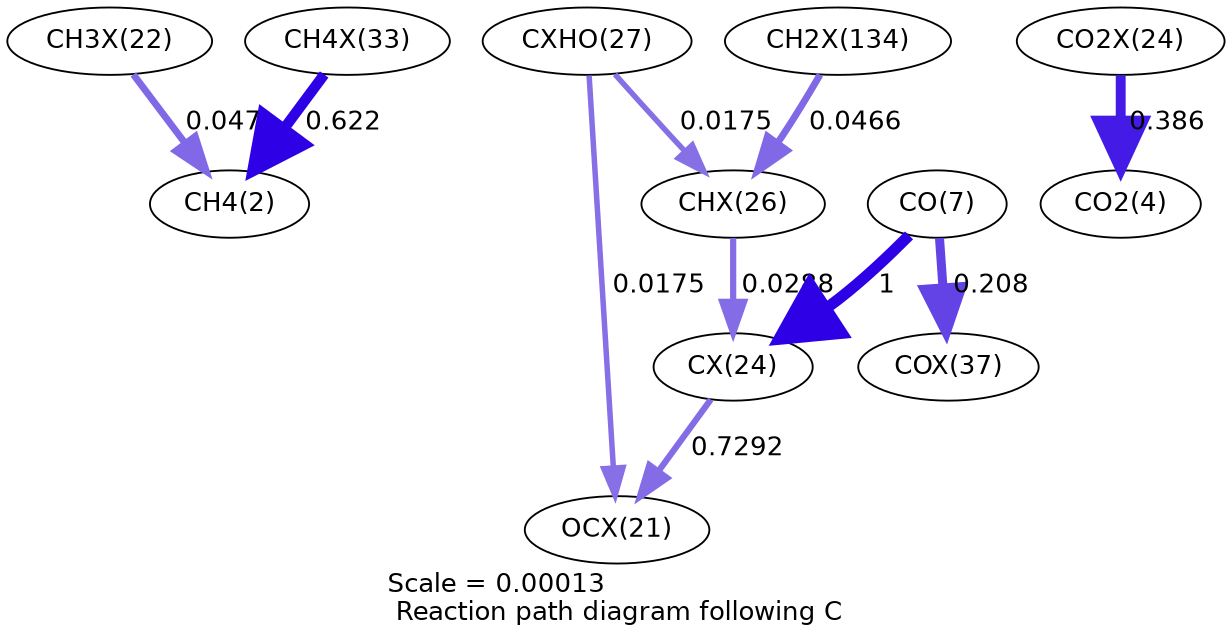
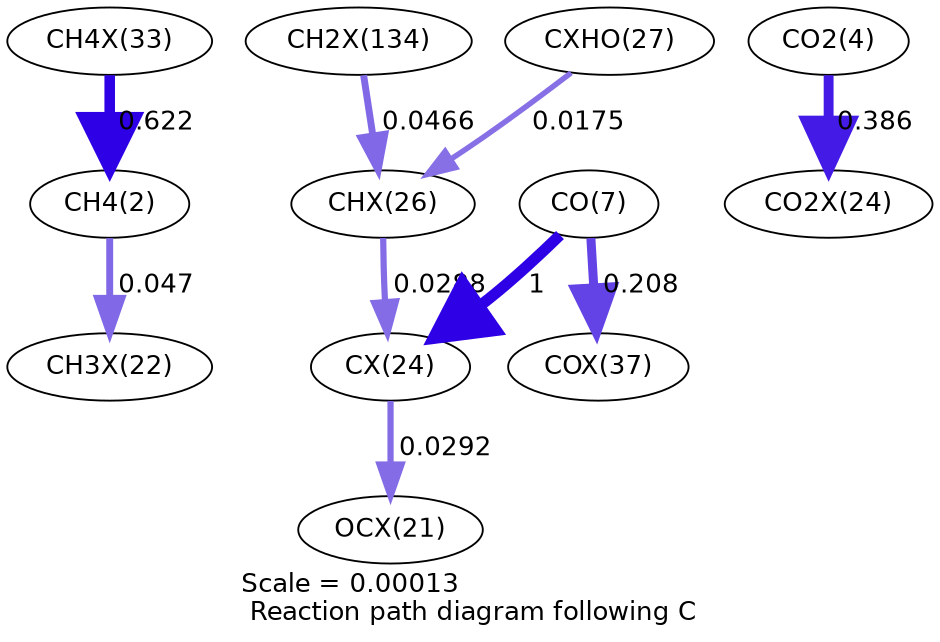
(1121, 98) -> (829, 98)
(159, 109) -> (110, 268)
(601, 272) -> none
(734, 448) -> (442, 448)
